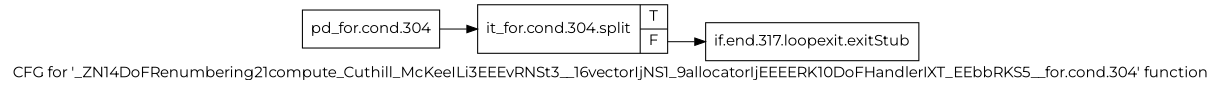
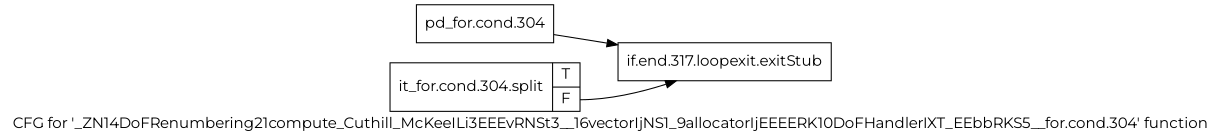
(453, 29) -> (580, 39)
